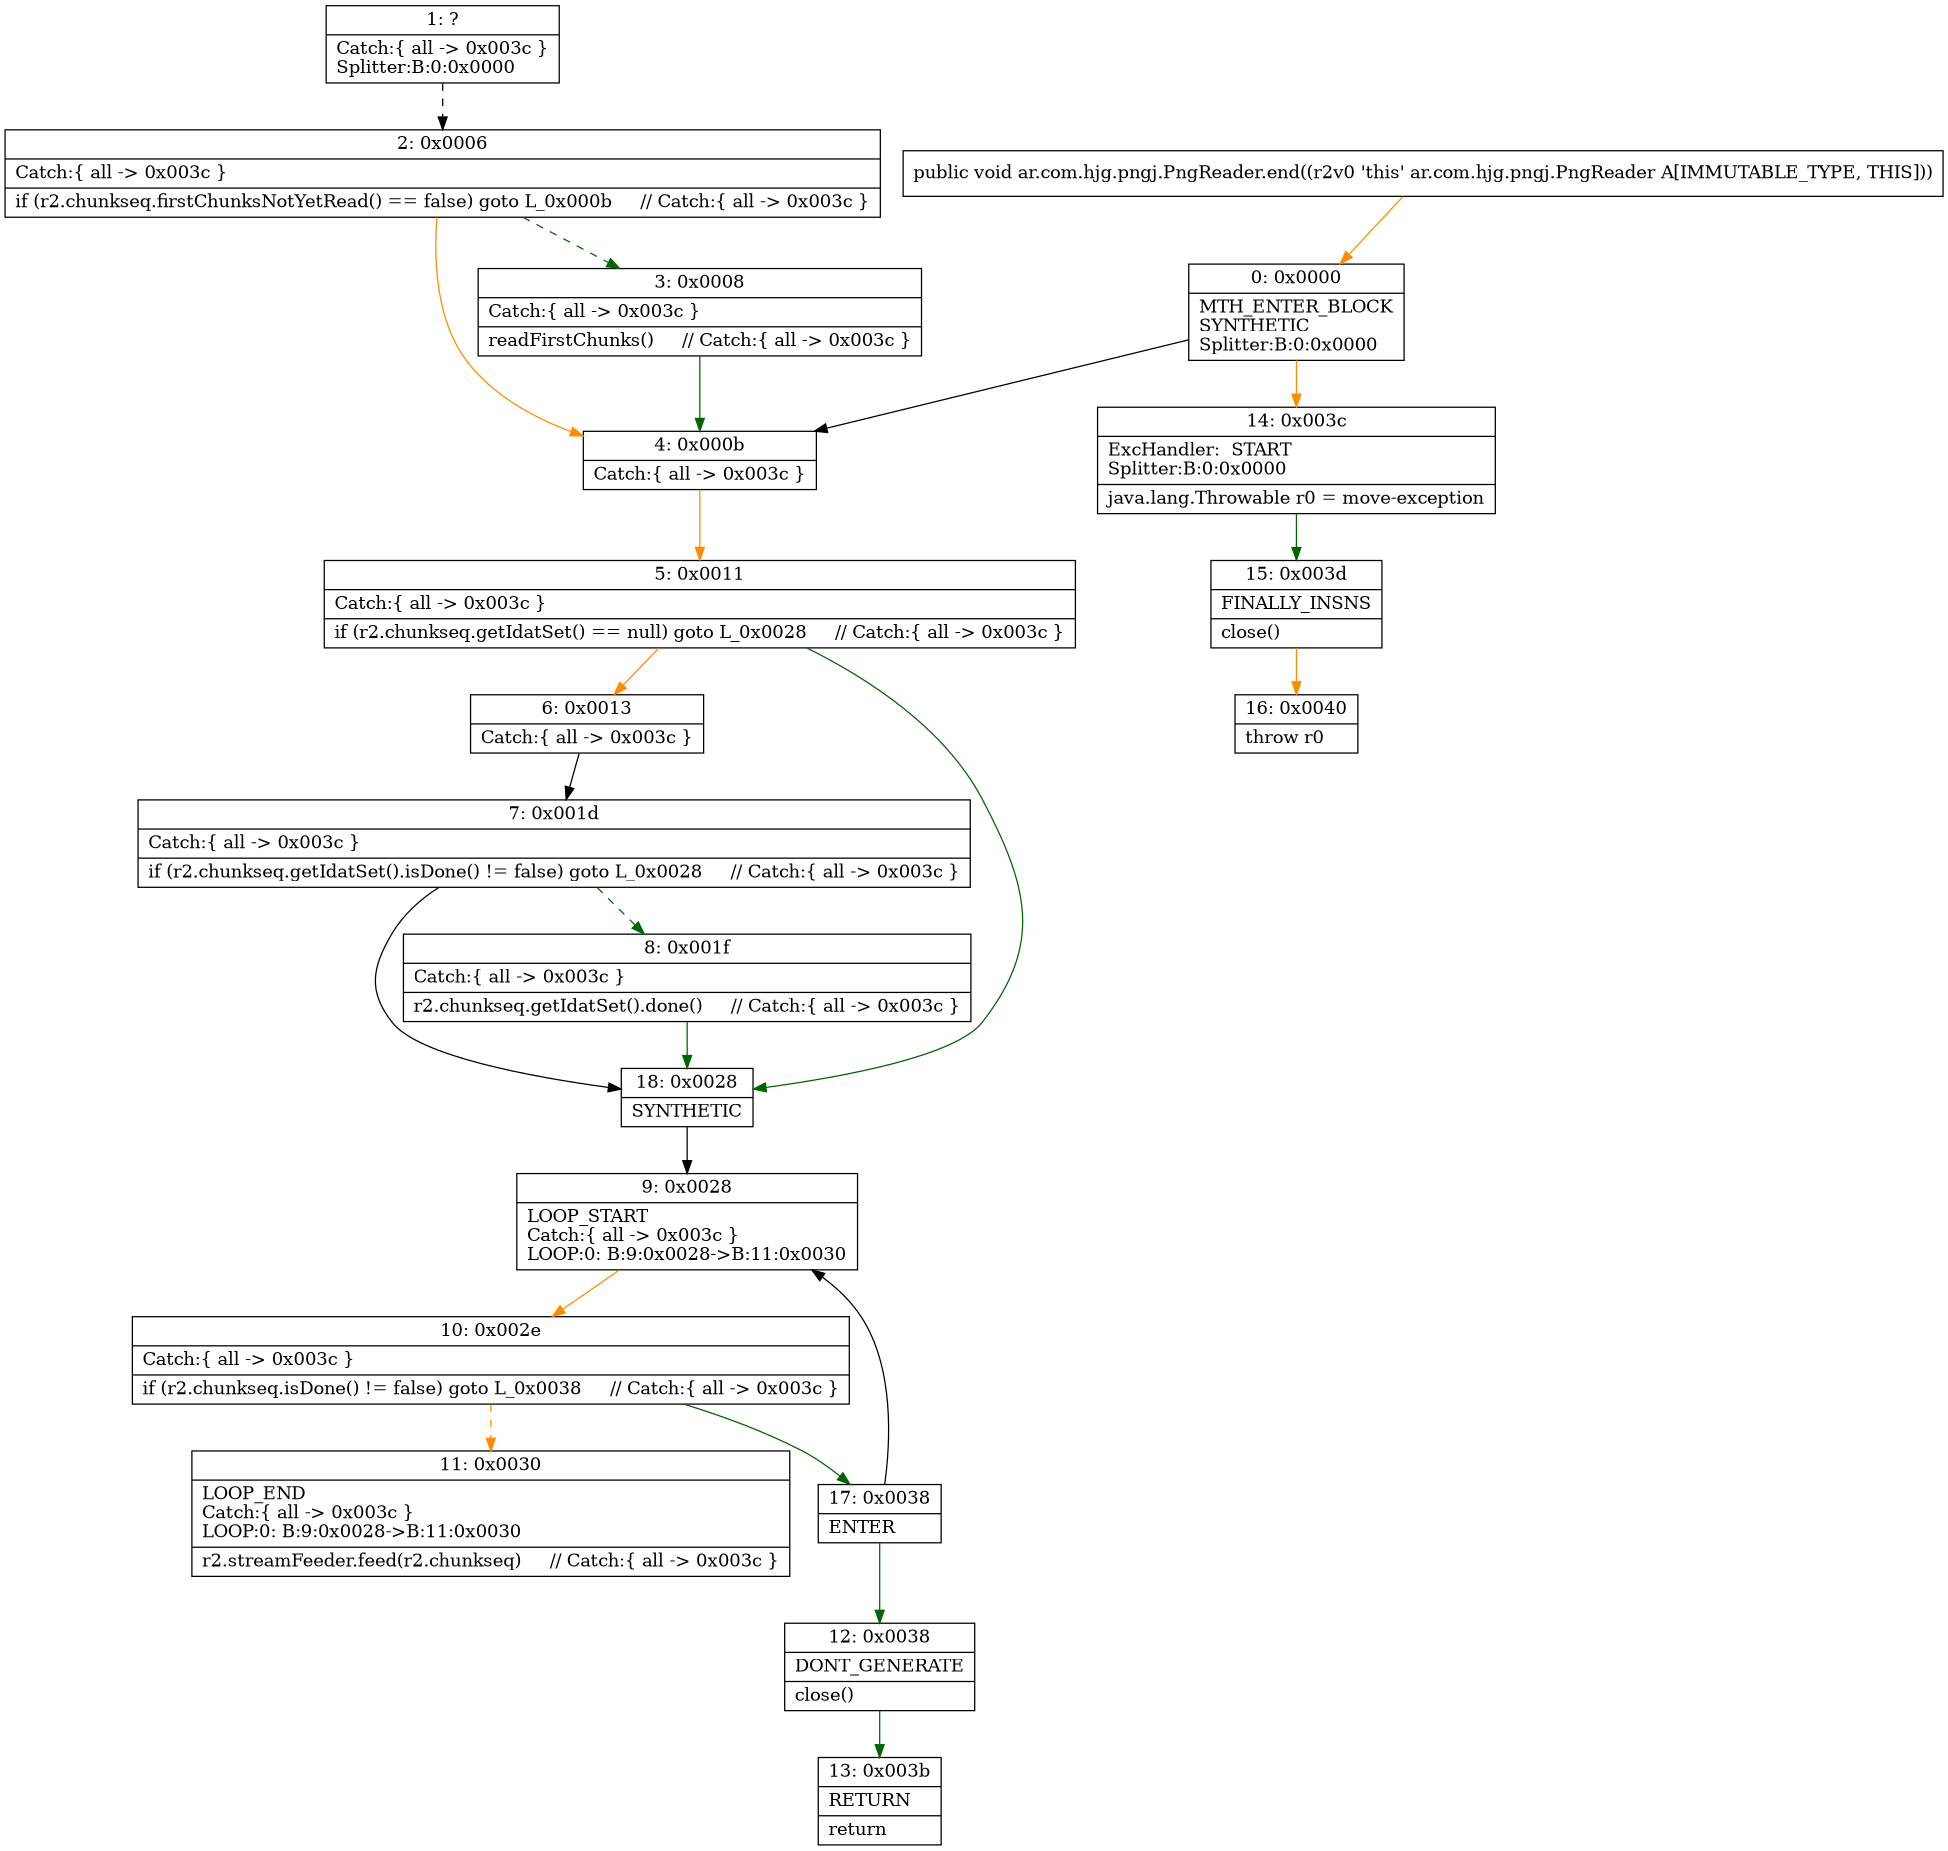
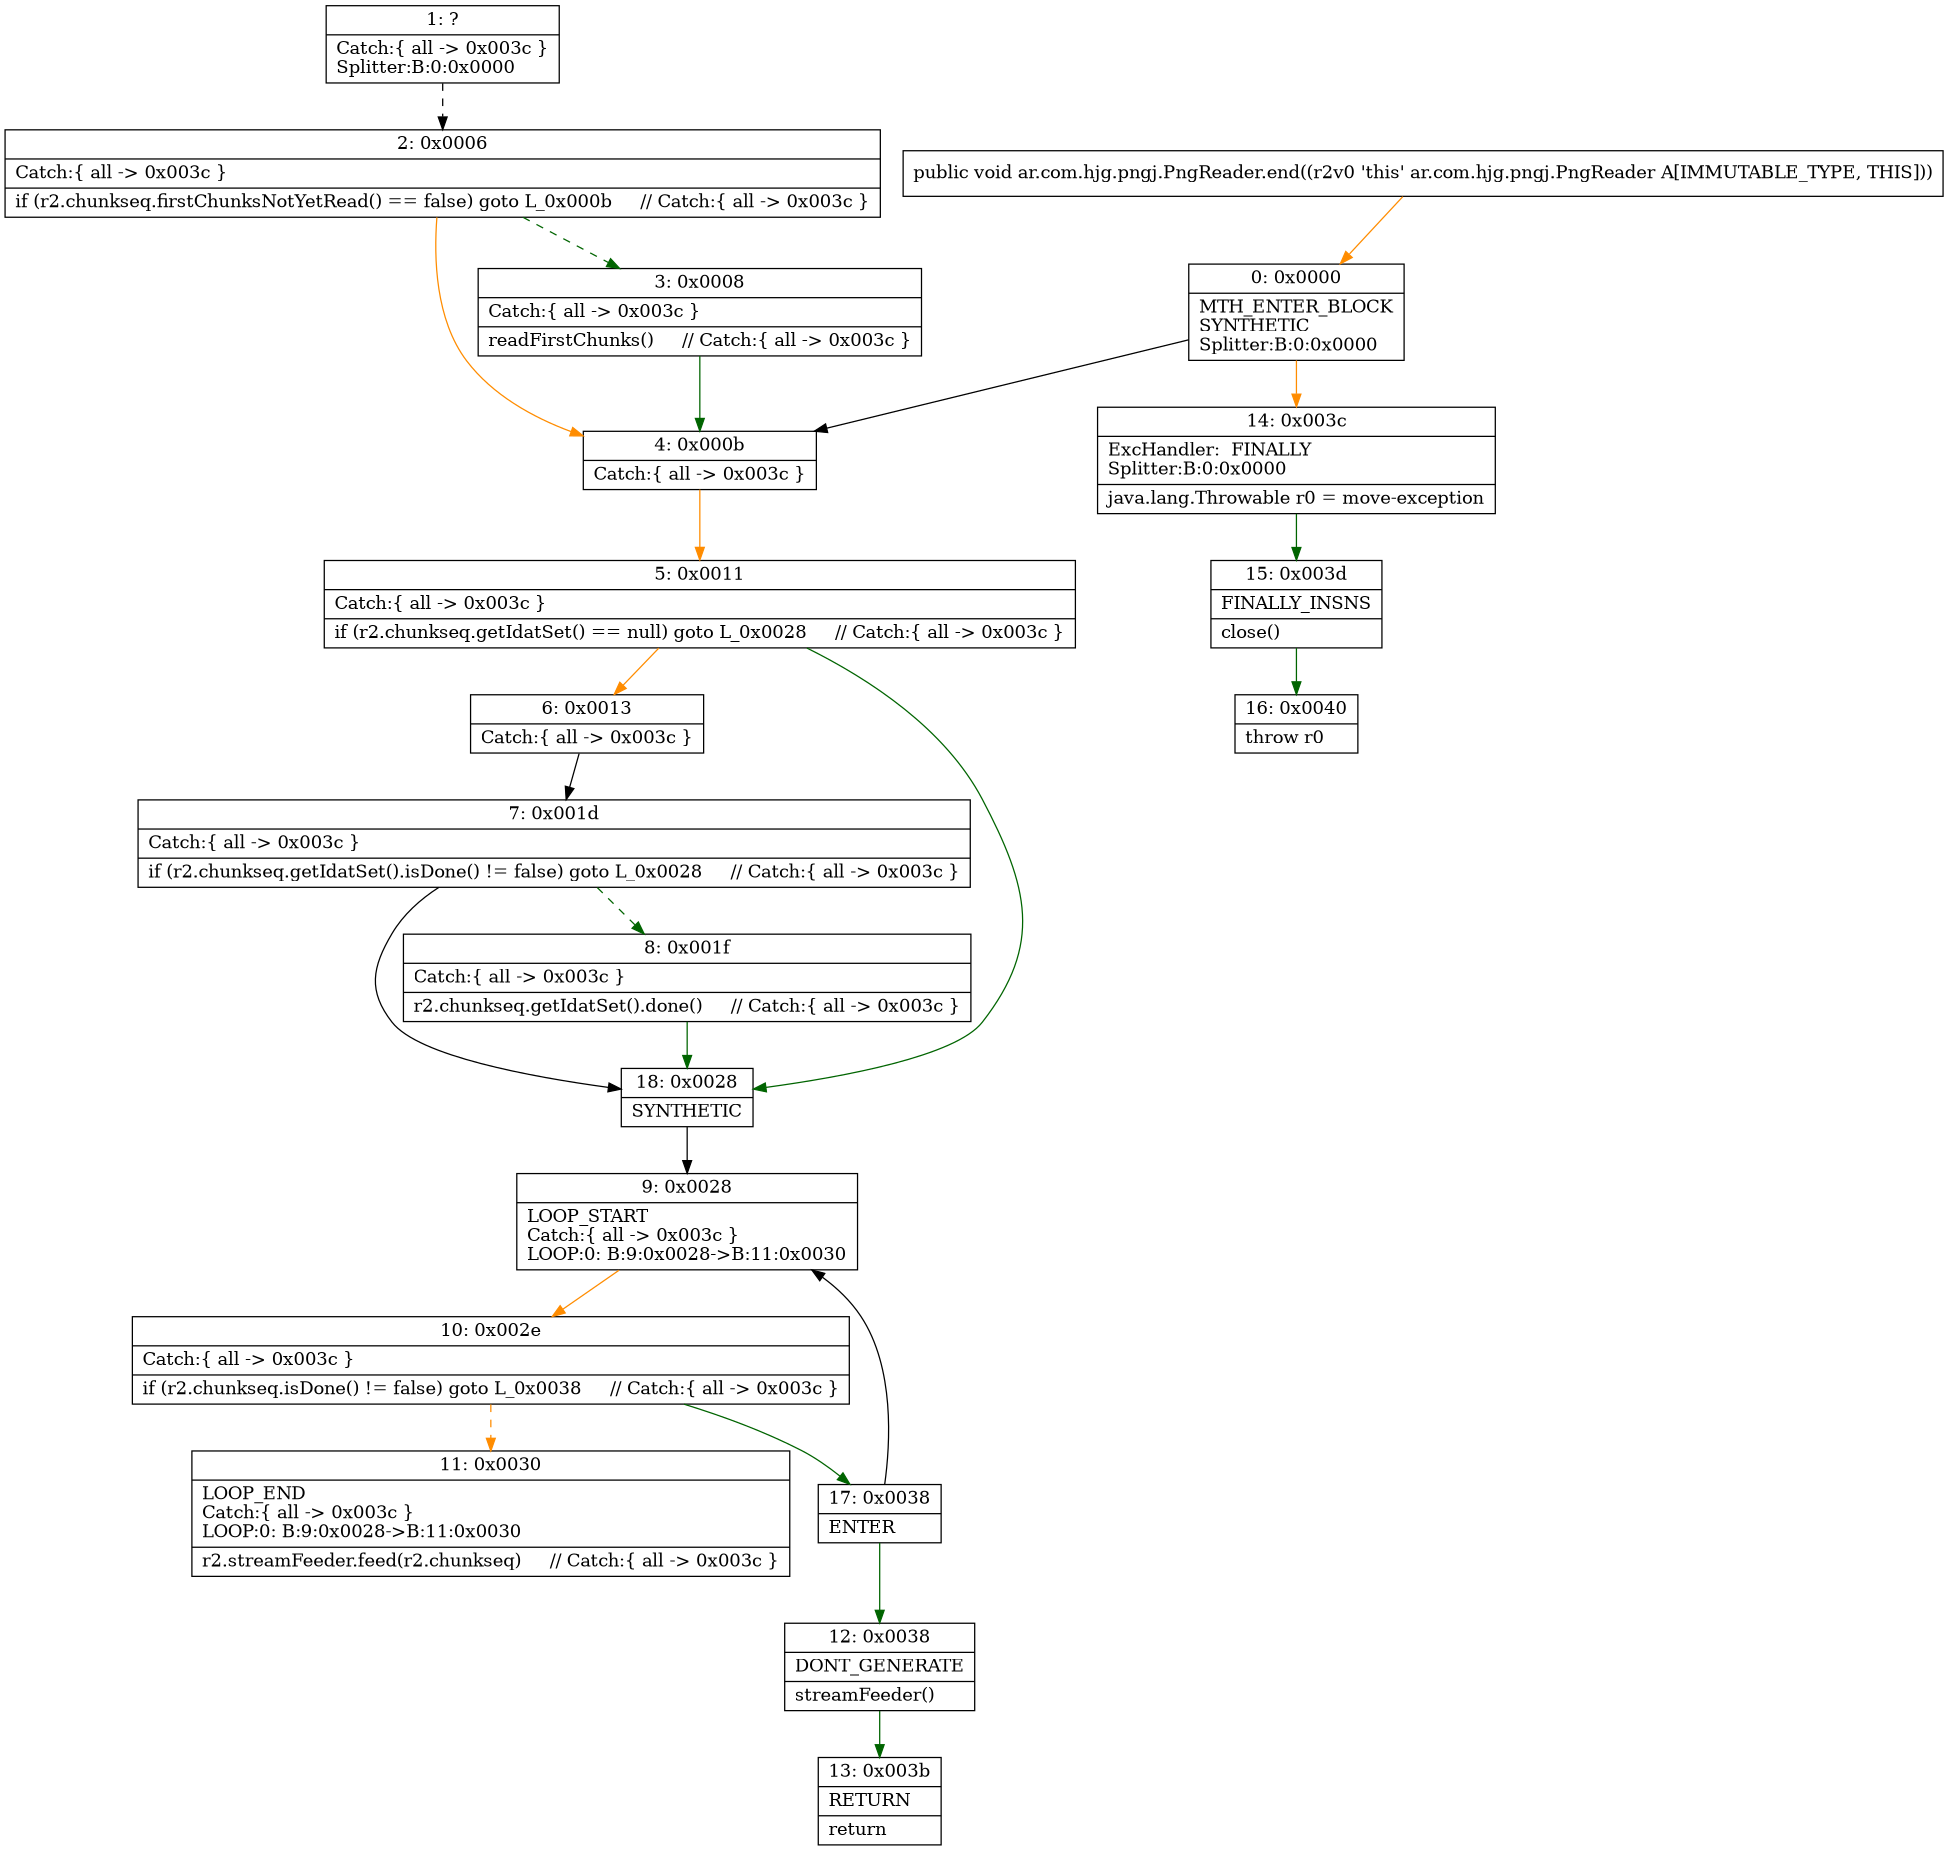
(1200, 450) -> (1210, 450)
(1296, 665) -> (1296, 665)
(825, 1695) -> (865, 1695)
